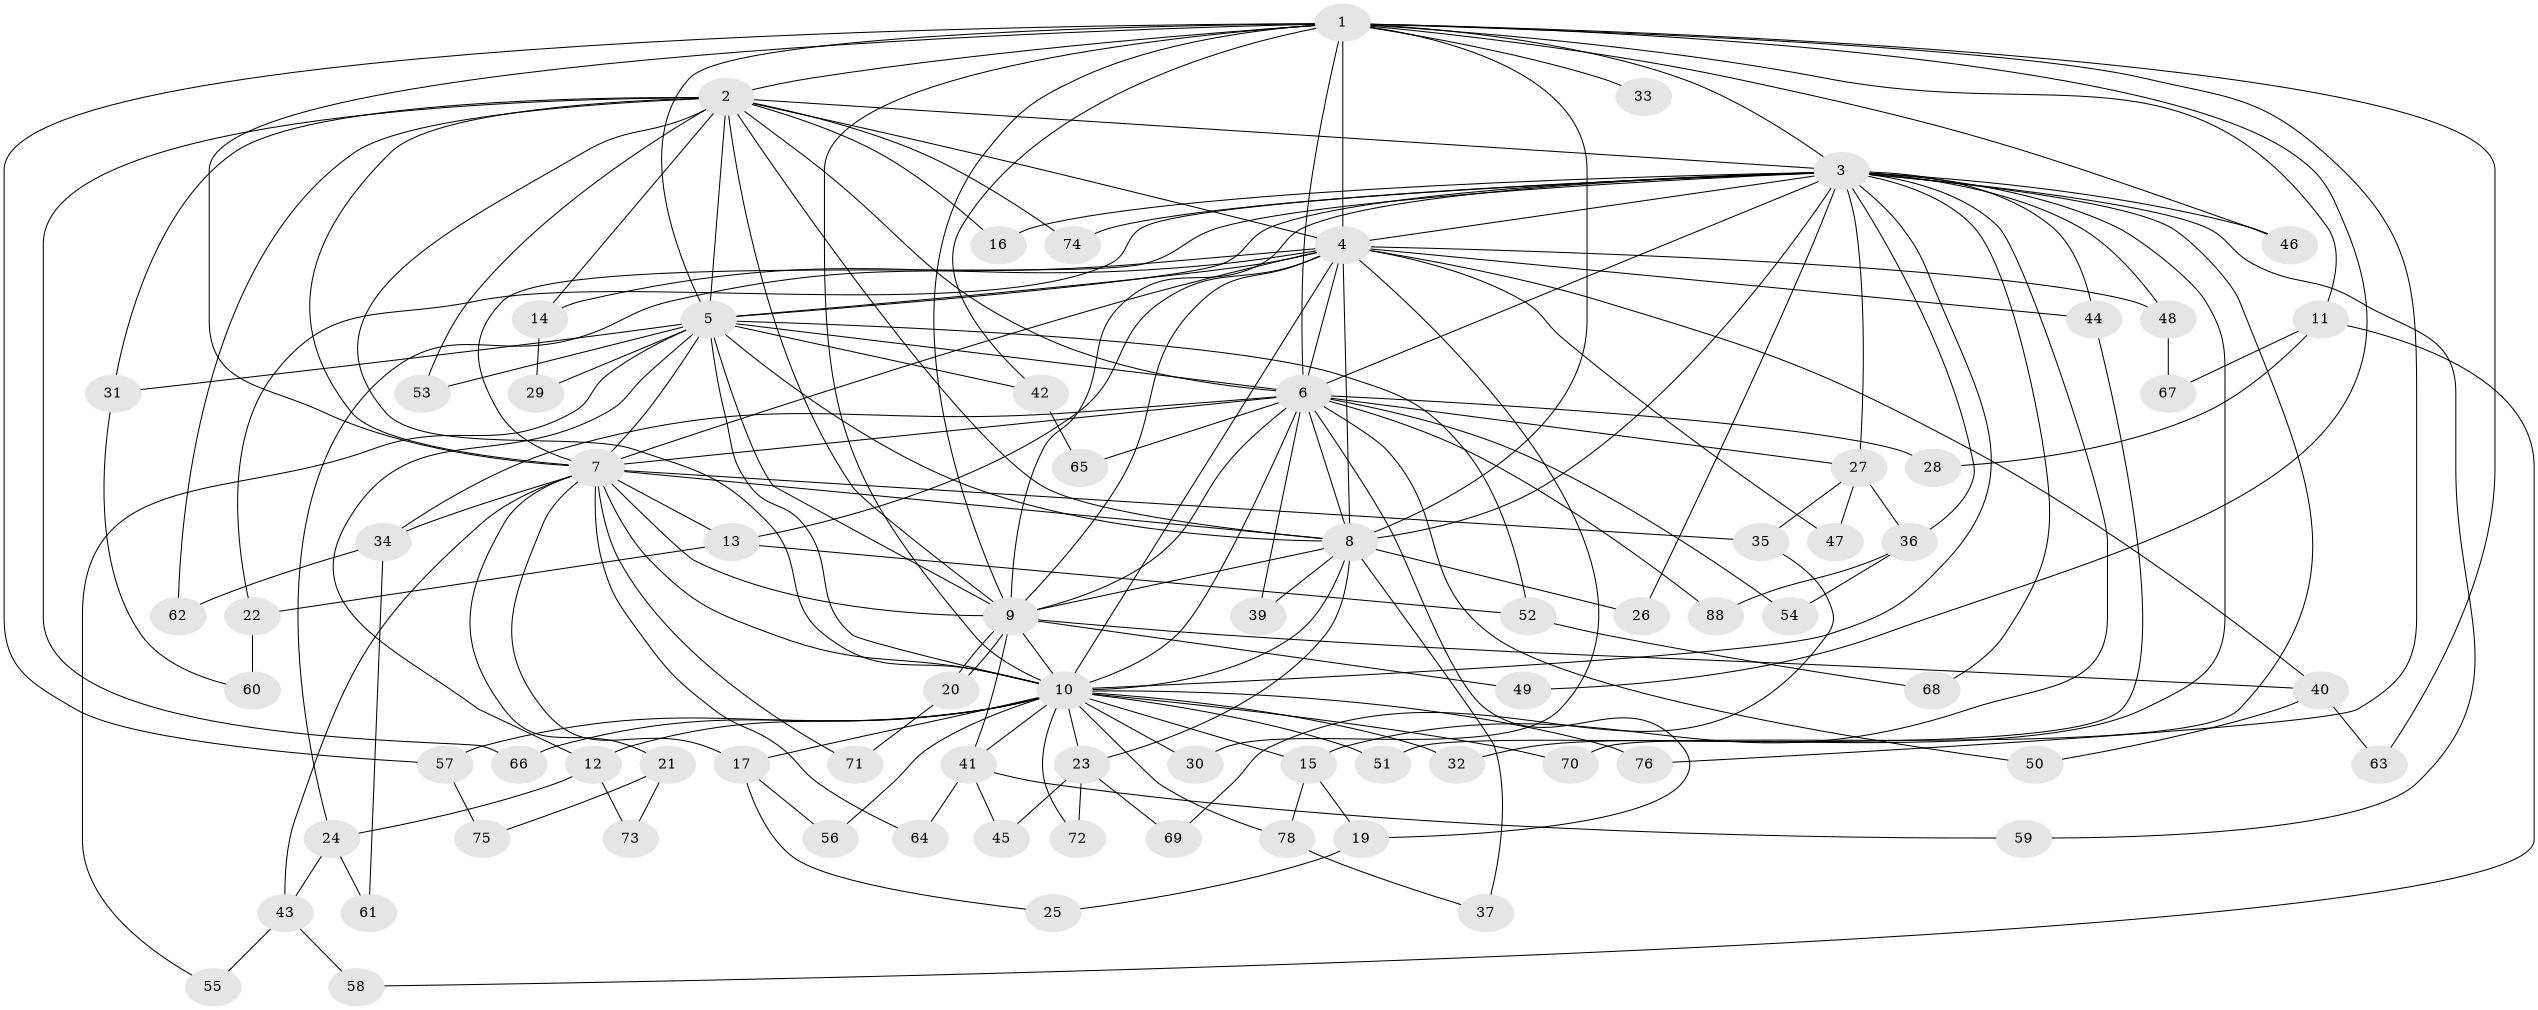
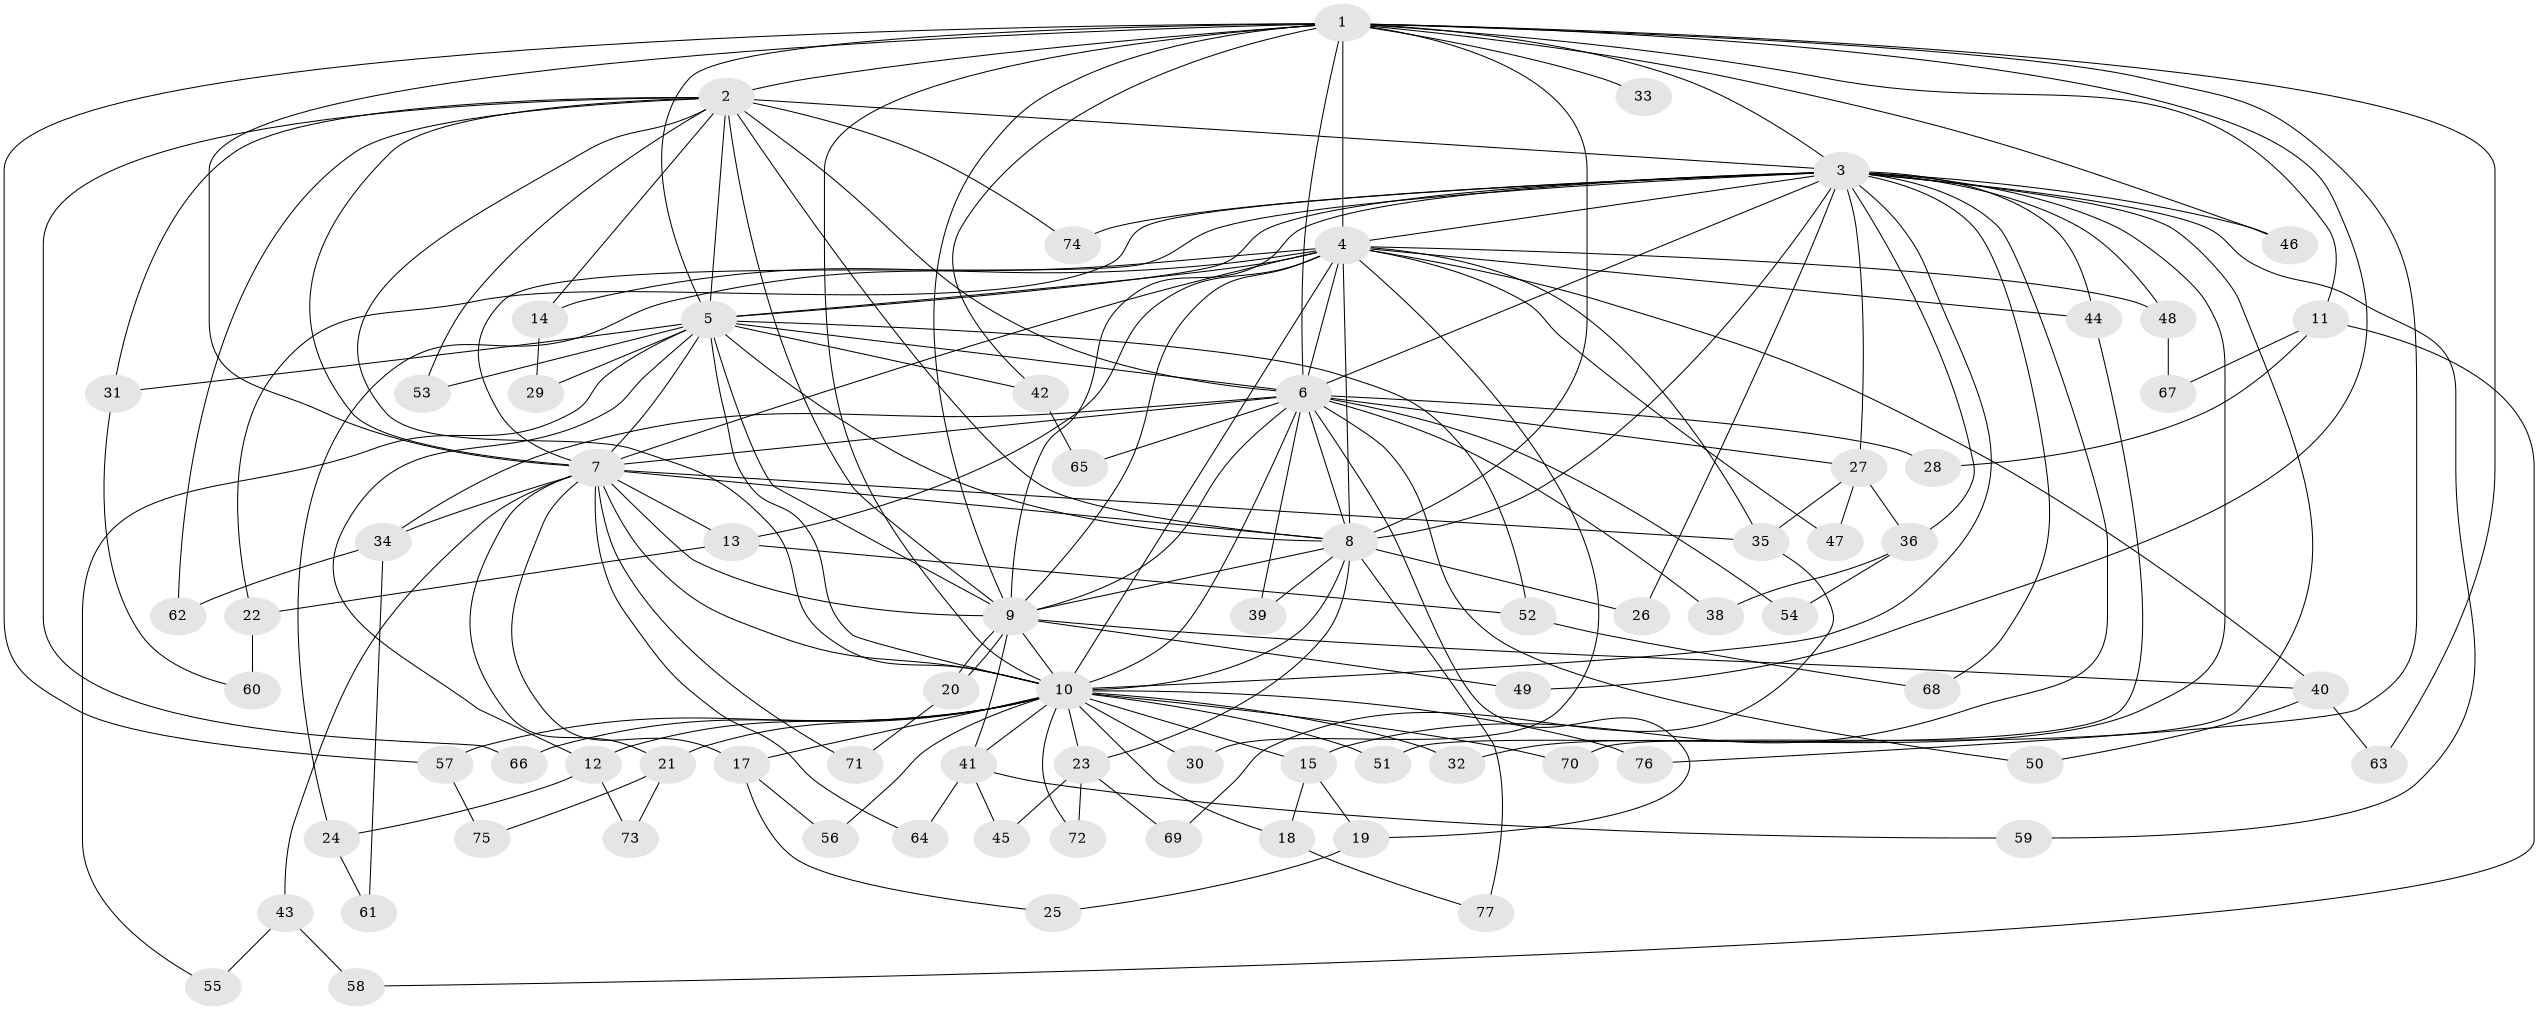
(1036, 168) -> (1601, 329)
(999, 245) -> none
(1716, 616) -> (1716, 616)
none -> (775, 730)
(1287, 839) -> (1287, 839)
(309, 876) -> none
(1486, 913) -> (1486, 913)
